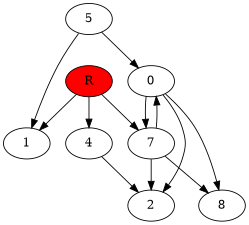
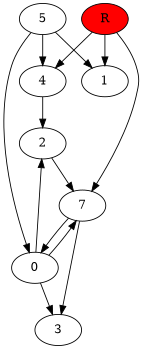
none -> (43, 46)
(151, 170) -> (60, 171)
(222, 206) -> (58, 330)
